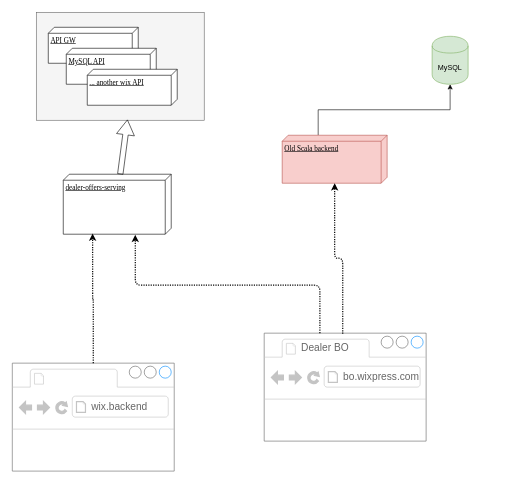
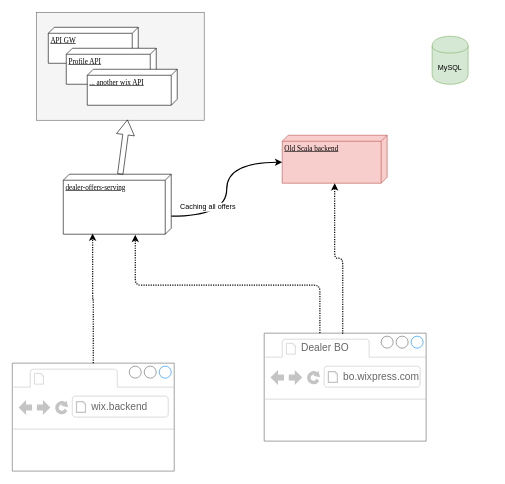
(86, 62) -> (88, 62)
(450, 110) -> none
none -> (226, 192)
